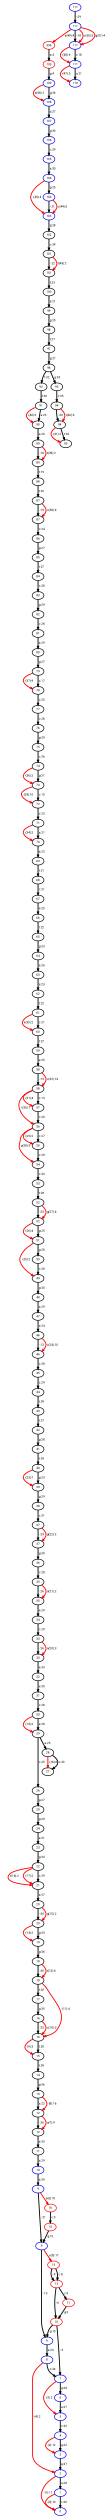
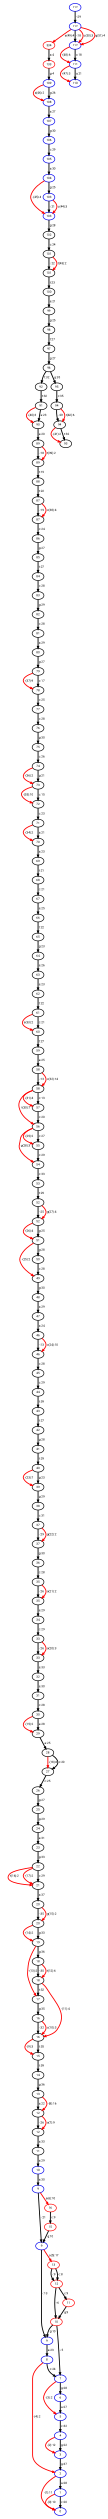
(38, 1761) -> (43, 1780)
none -> (28, 1970)
